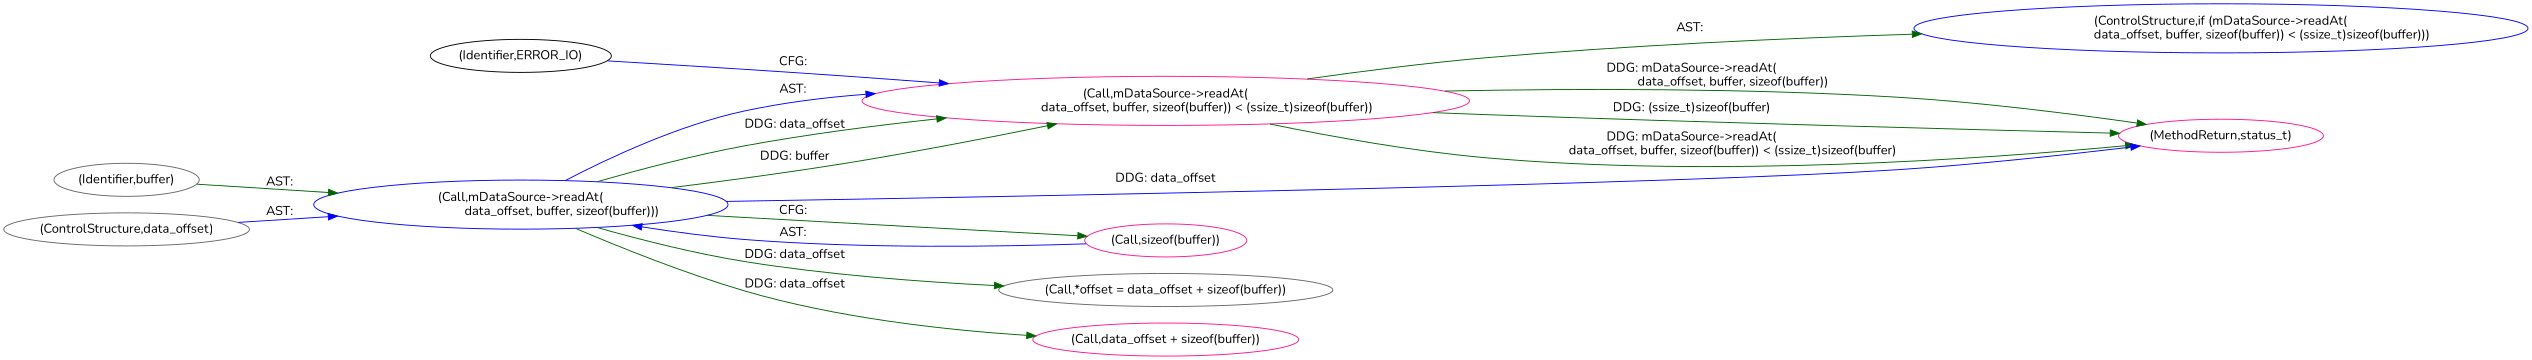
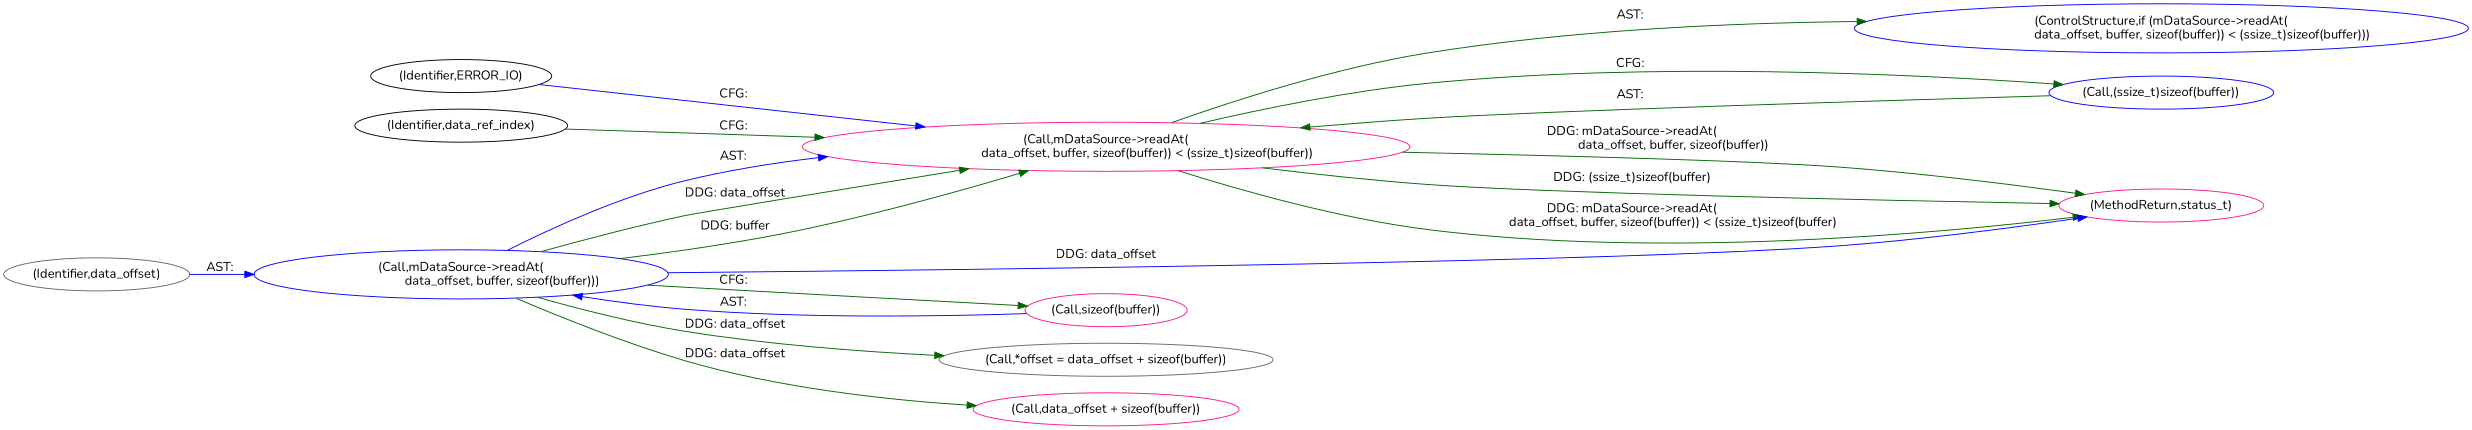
none -> (2161, 93)
none -> (461, 126)
(127, 180) -> none
(127, 229) -> (97, 274)
